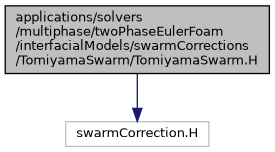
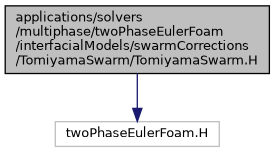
(137, 134) -> (137, 134)
